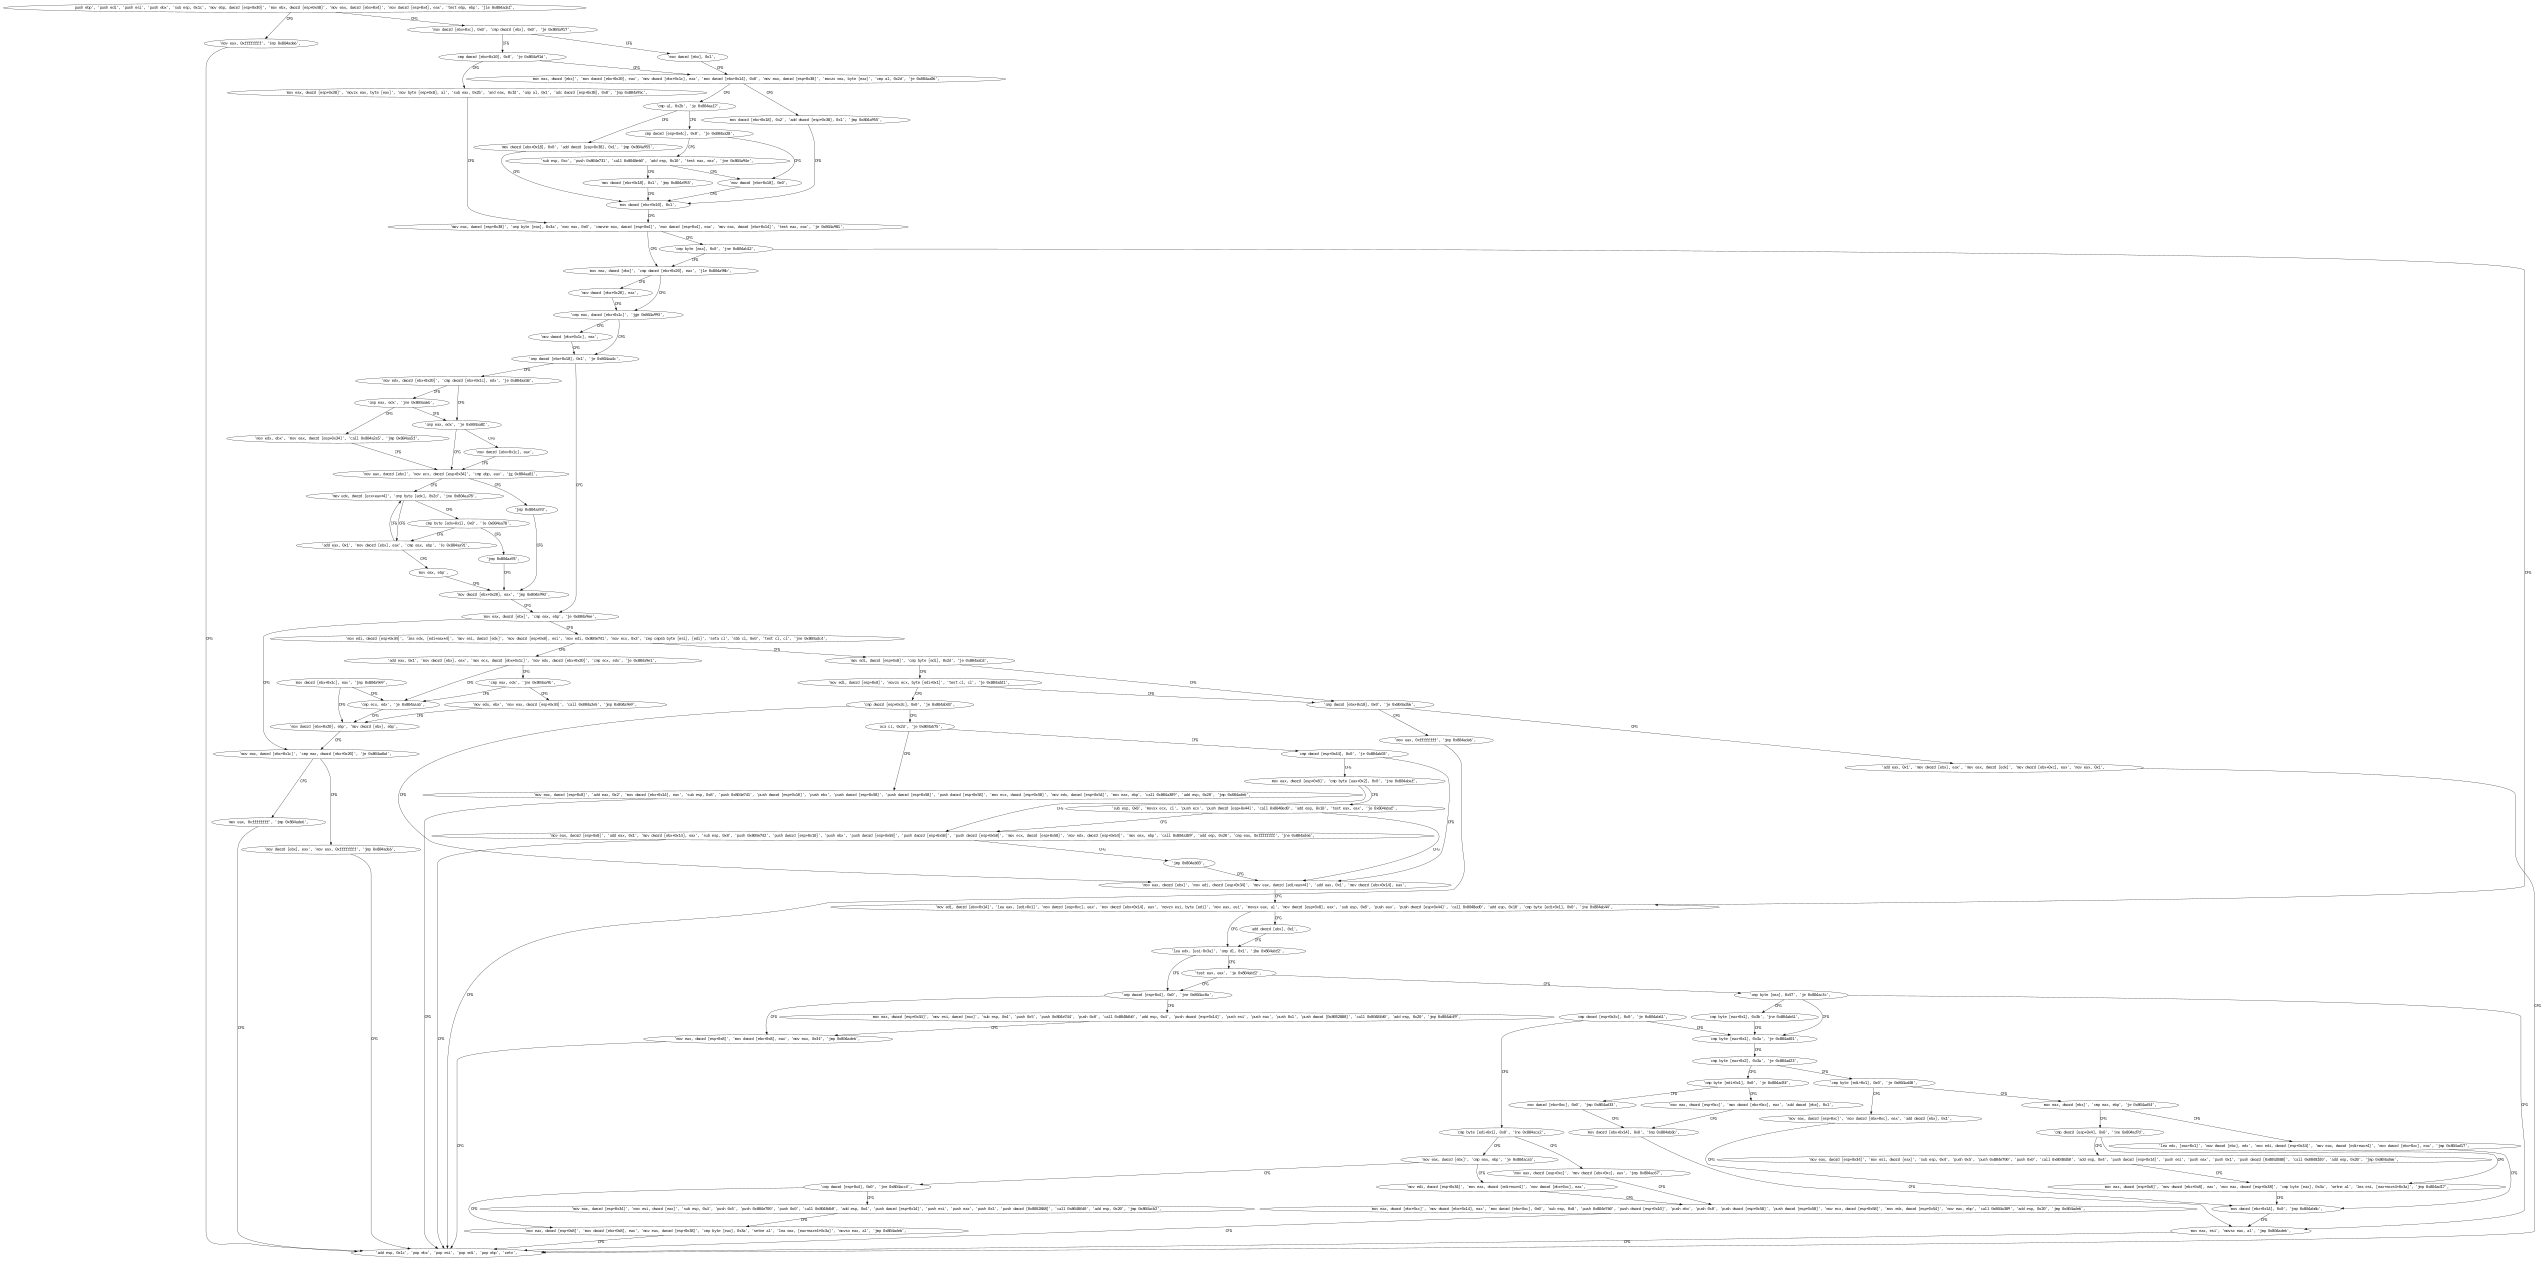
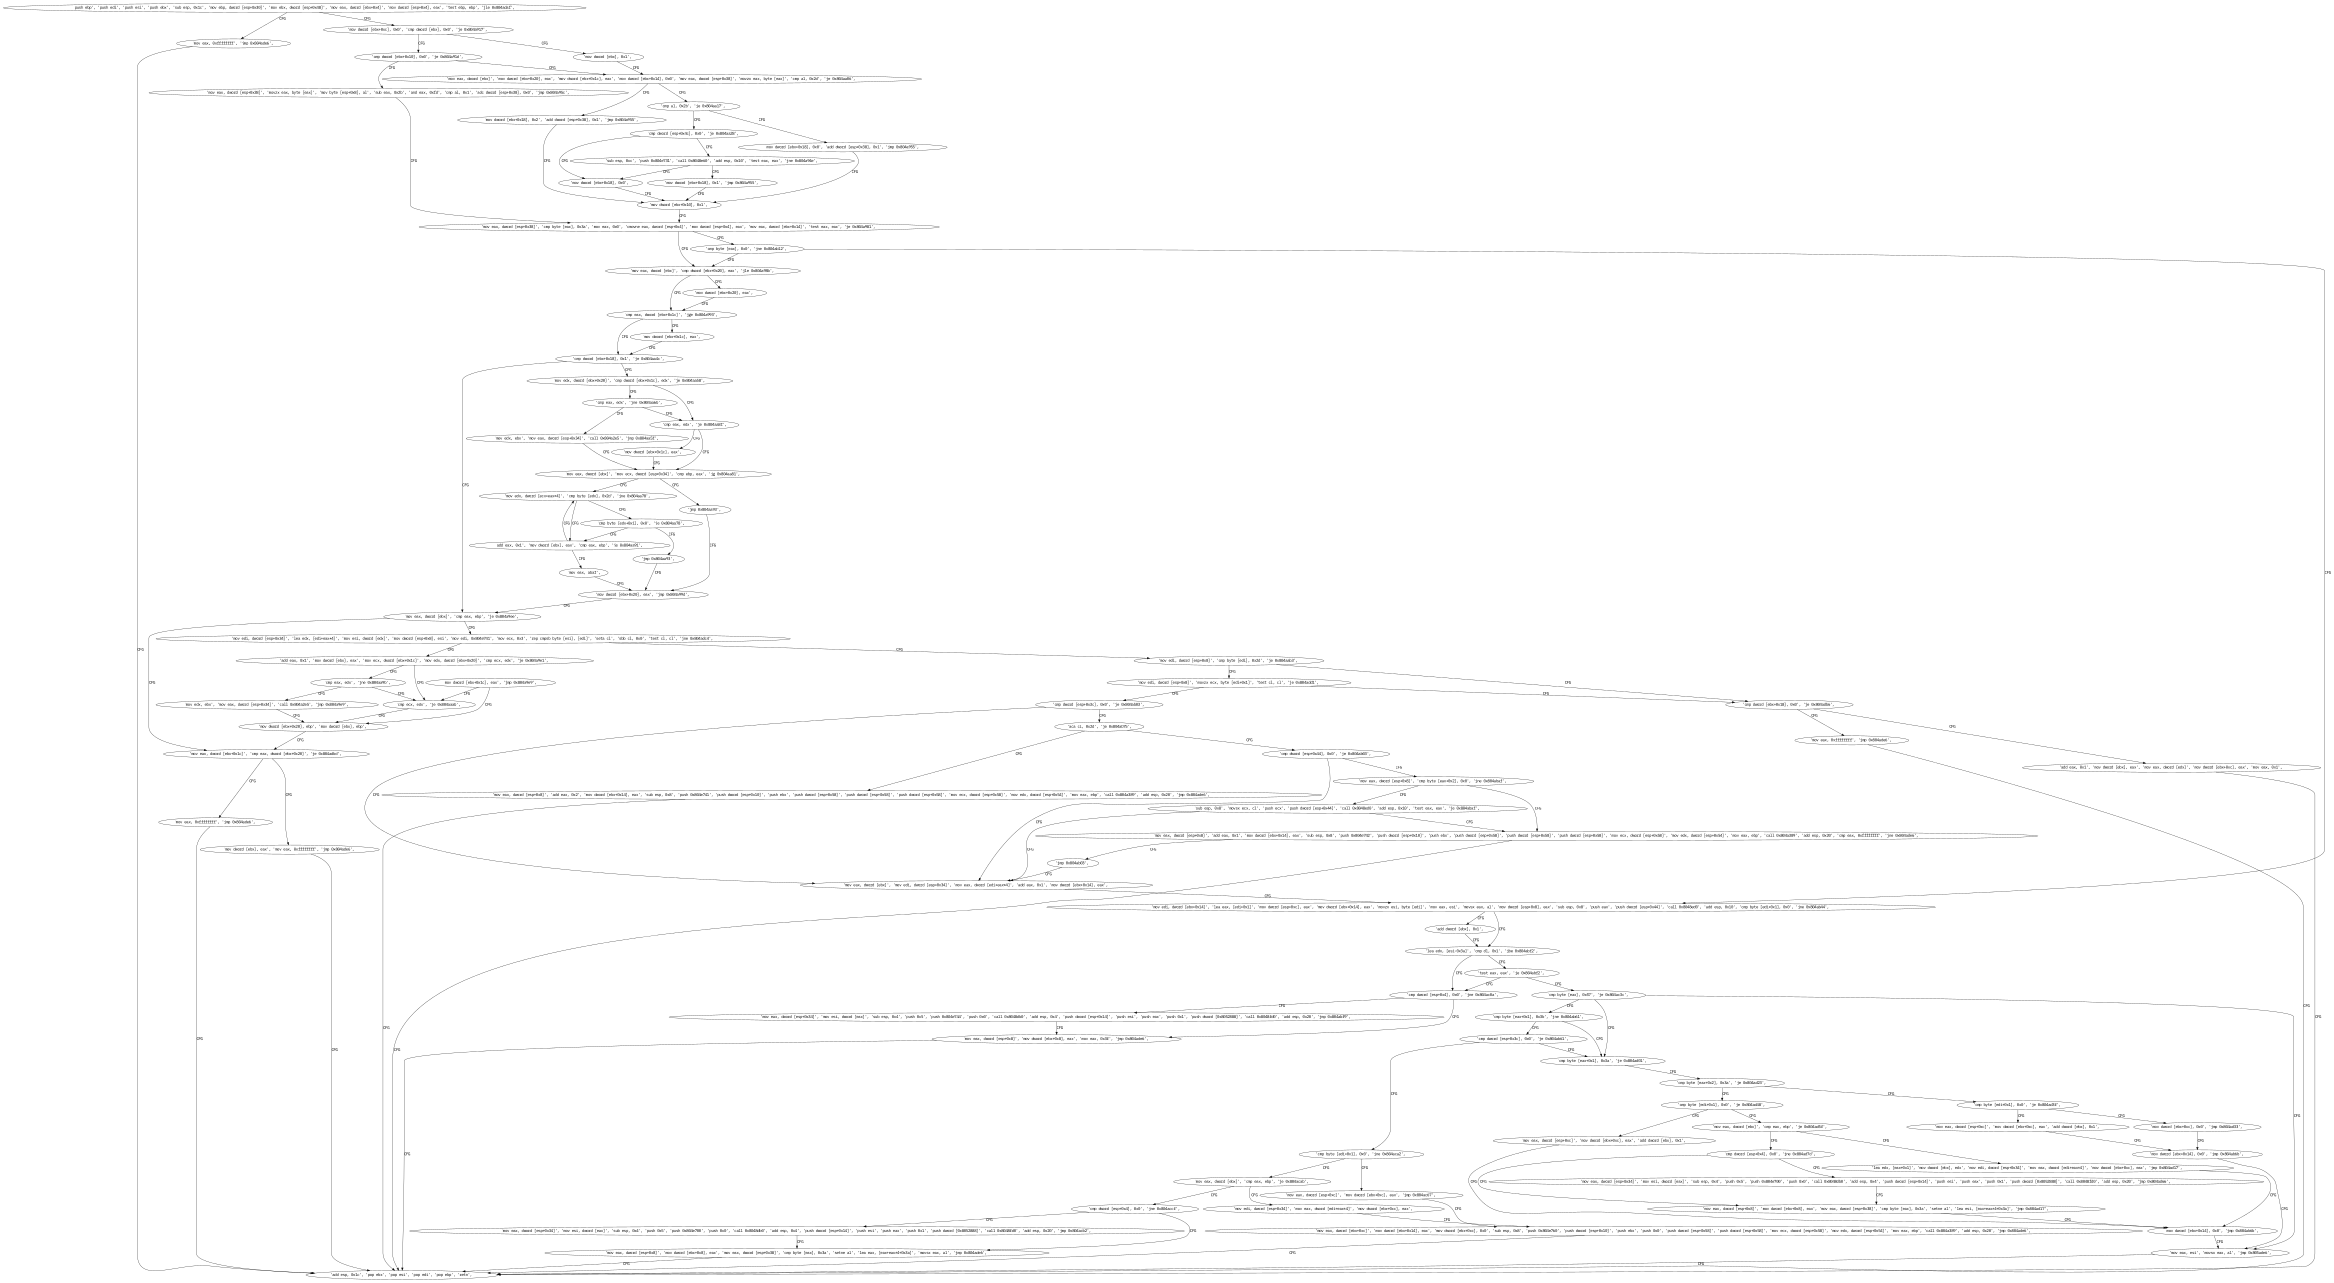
(434, 573) -> (584, 573)
none -> (1532, 1027)
(2241, 1231) -> (2220, 1253)
